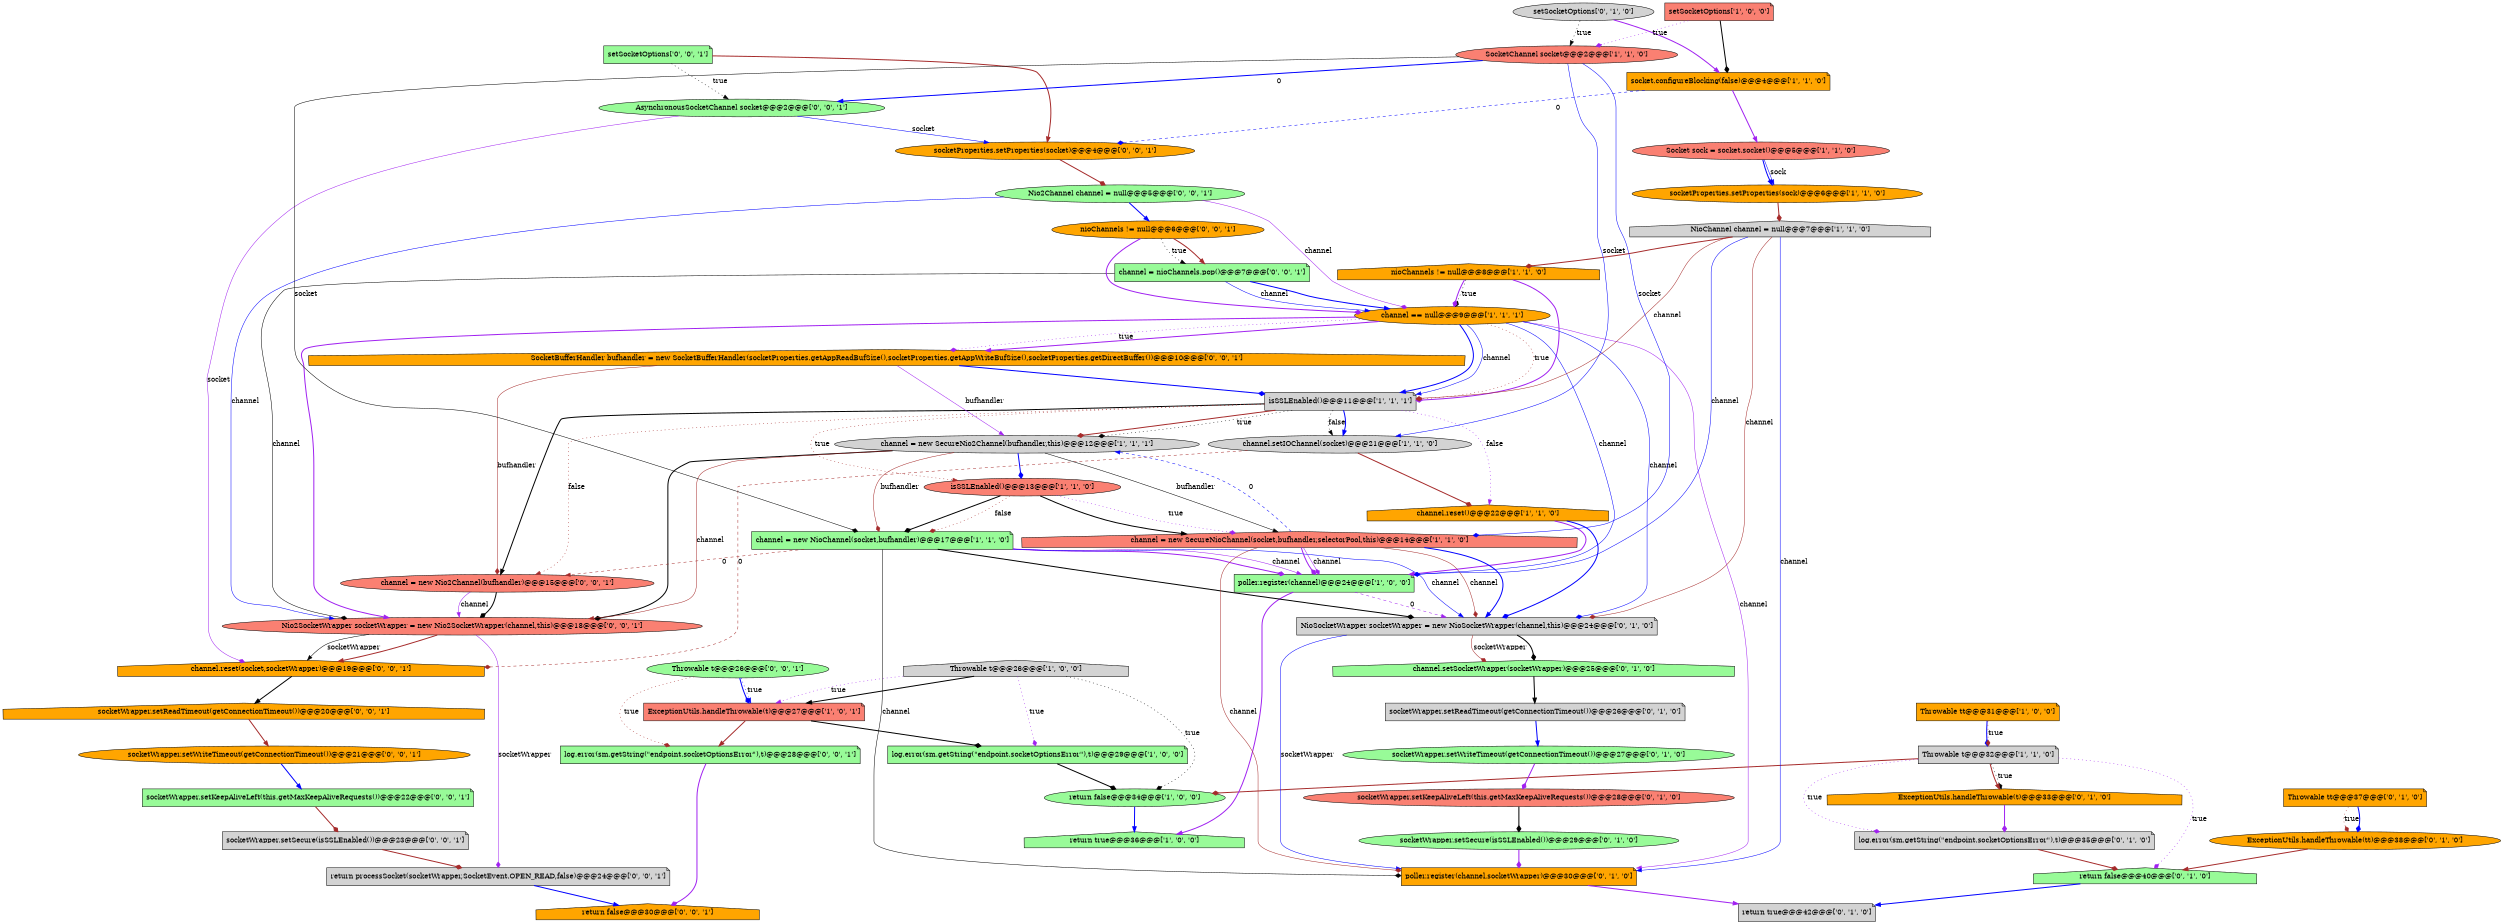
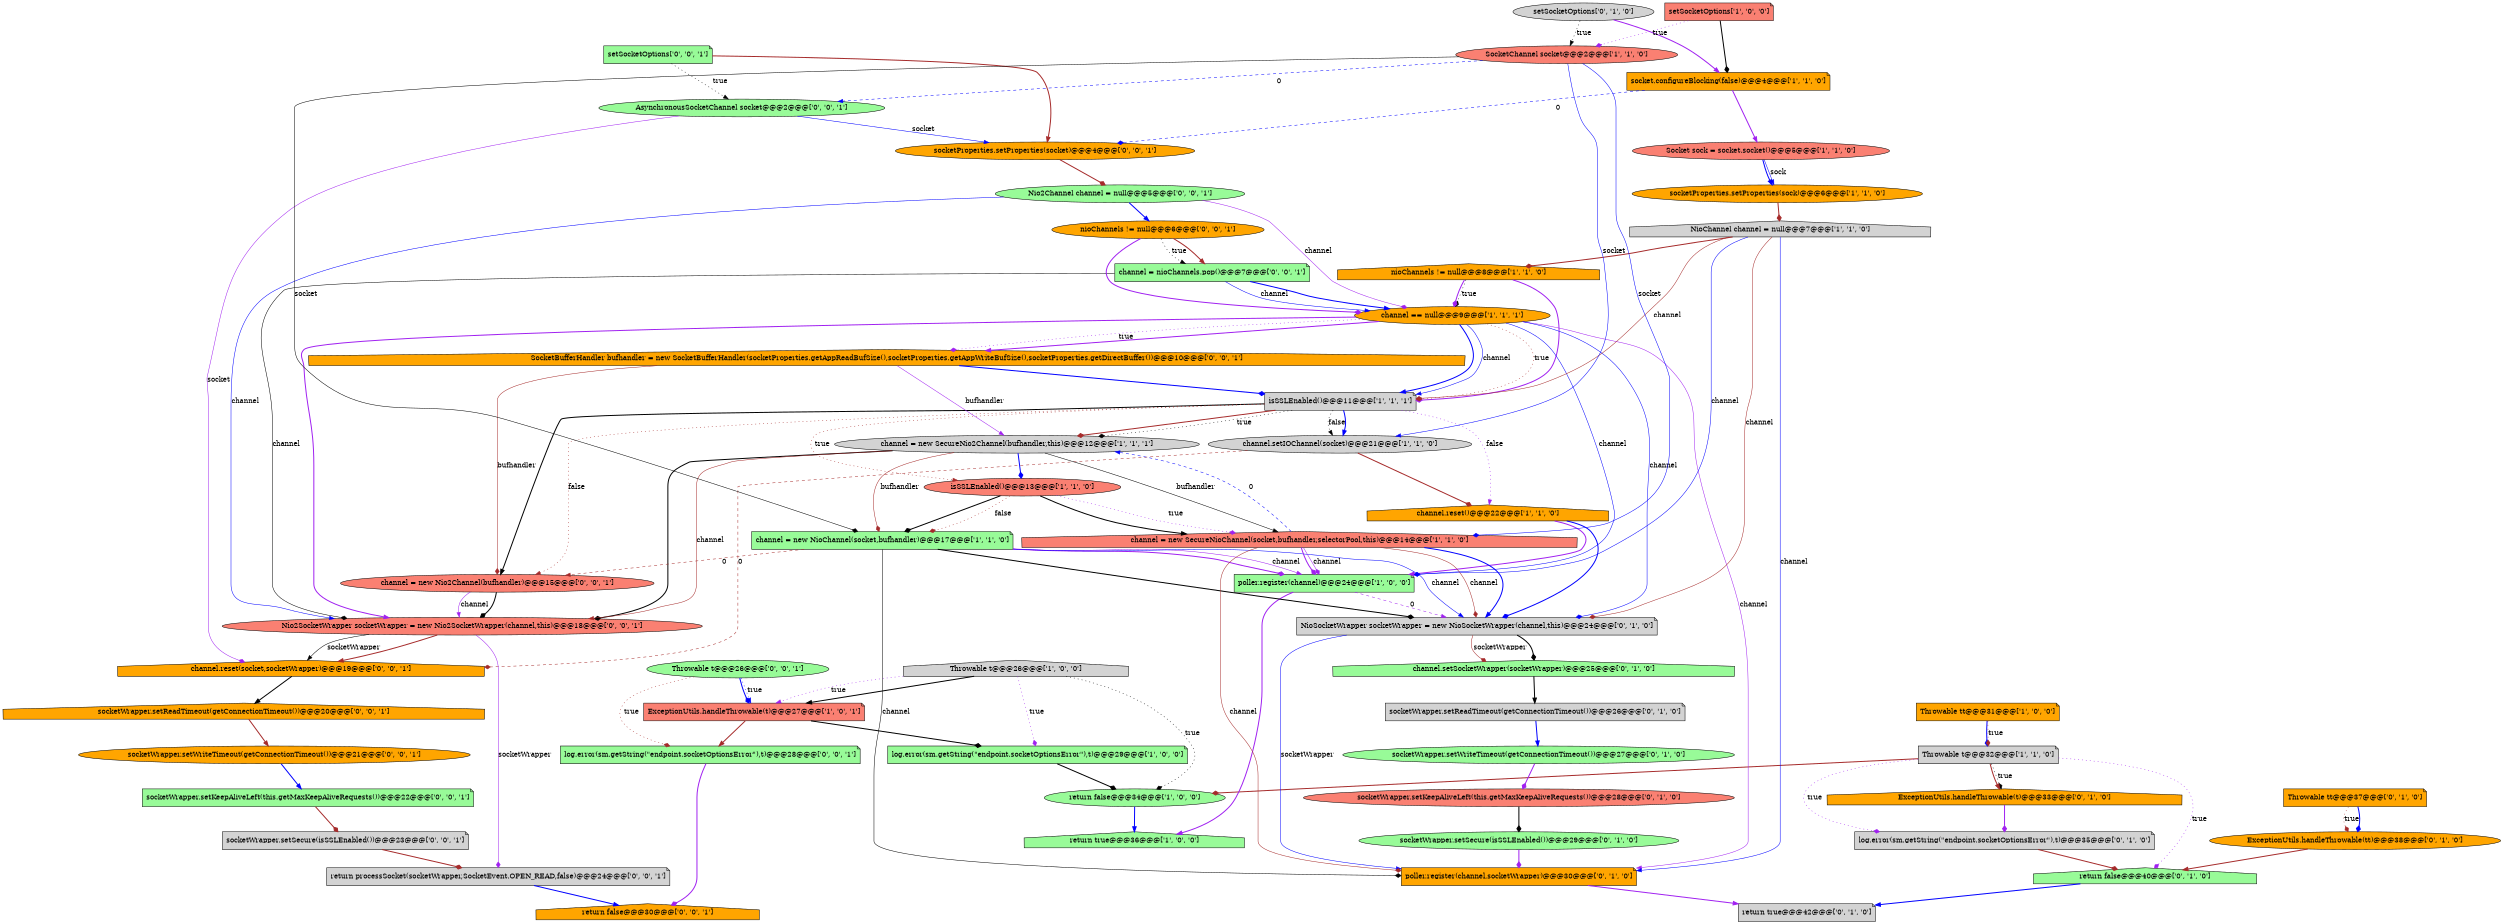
(1163, 81) -> (1163, 81)
